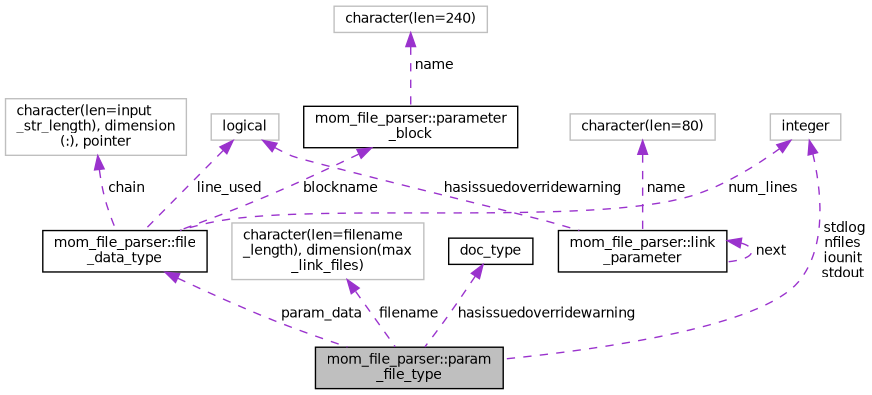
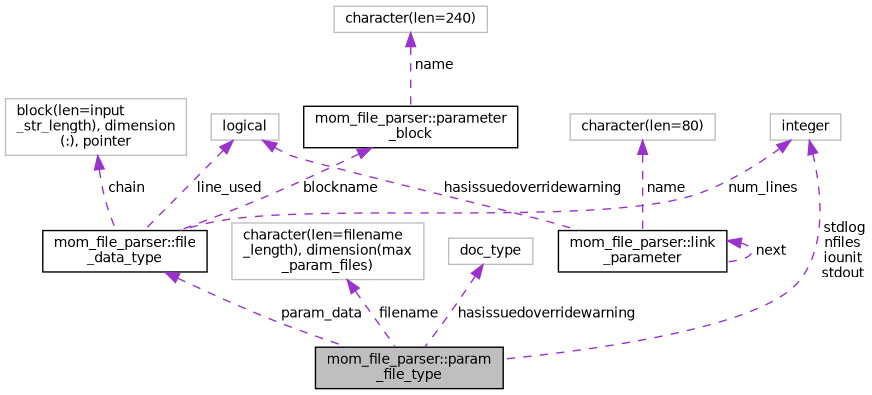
(96, 127) -> (96, 127)
(328, 251) -> (328, 251)
(491, 251) -> (491, 251)
